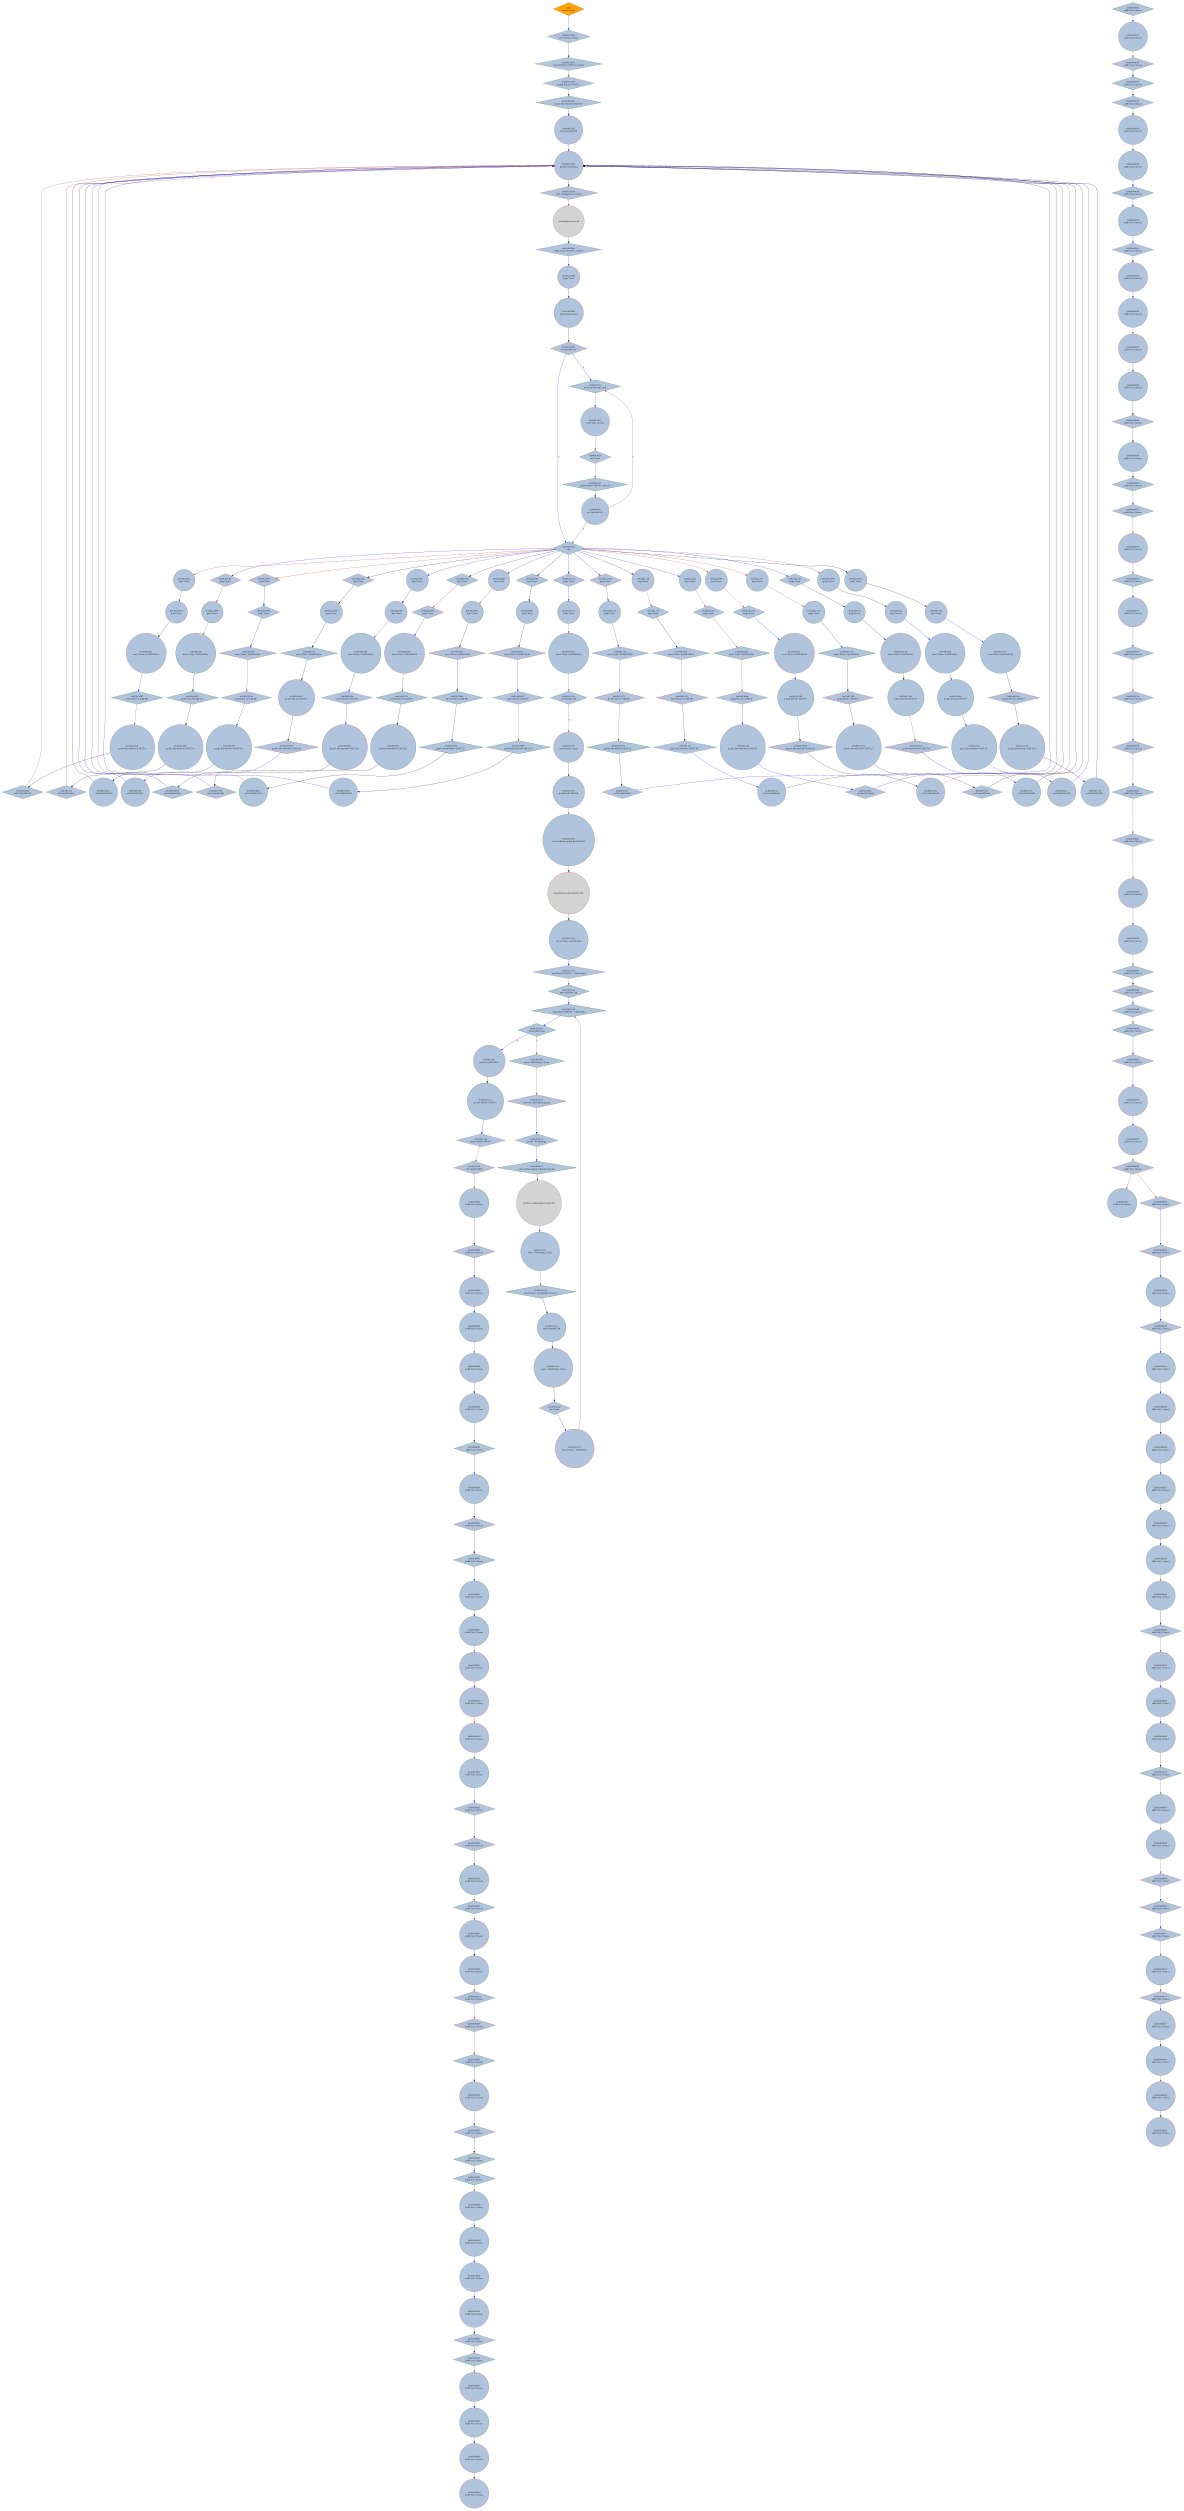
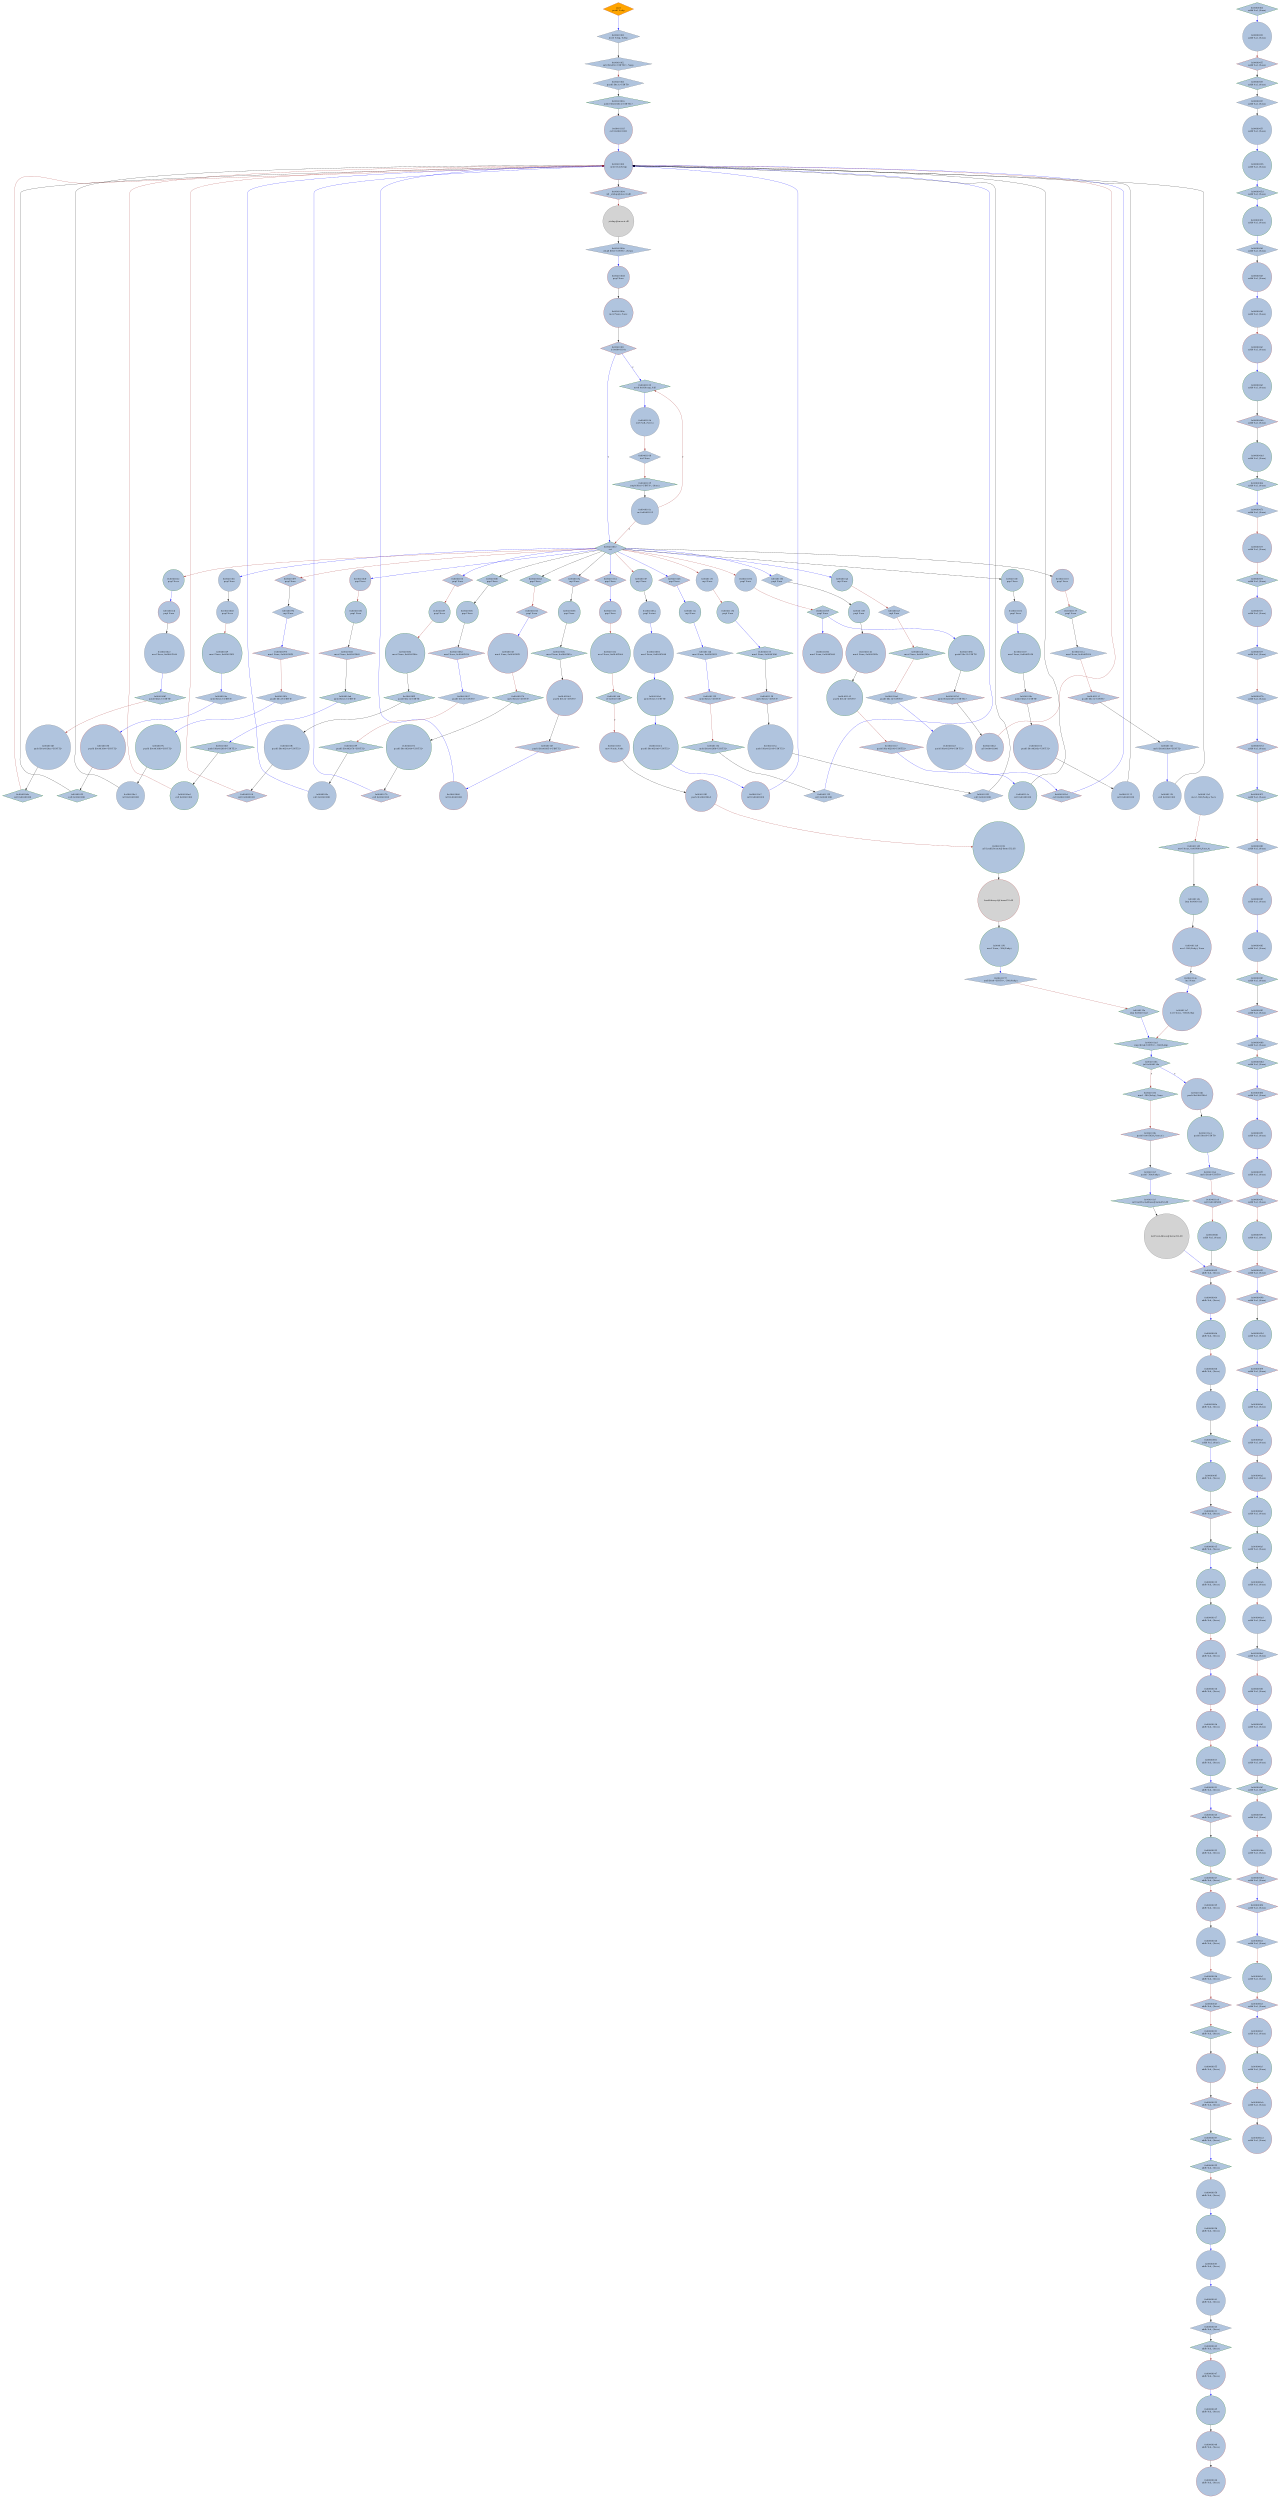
(795, 676) -> (890, 629)
(1146, 1185) -> (1257, 1257)
(540, 1228) -> (1194, 1258)
